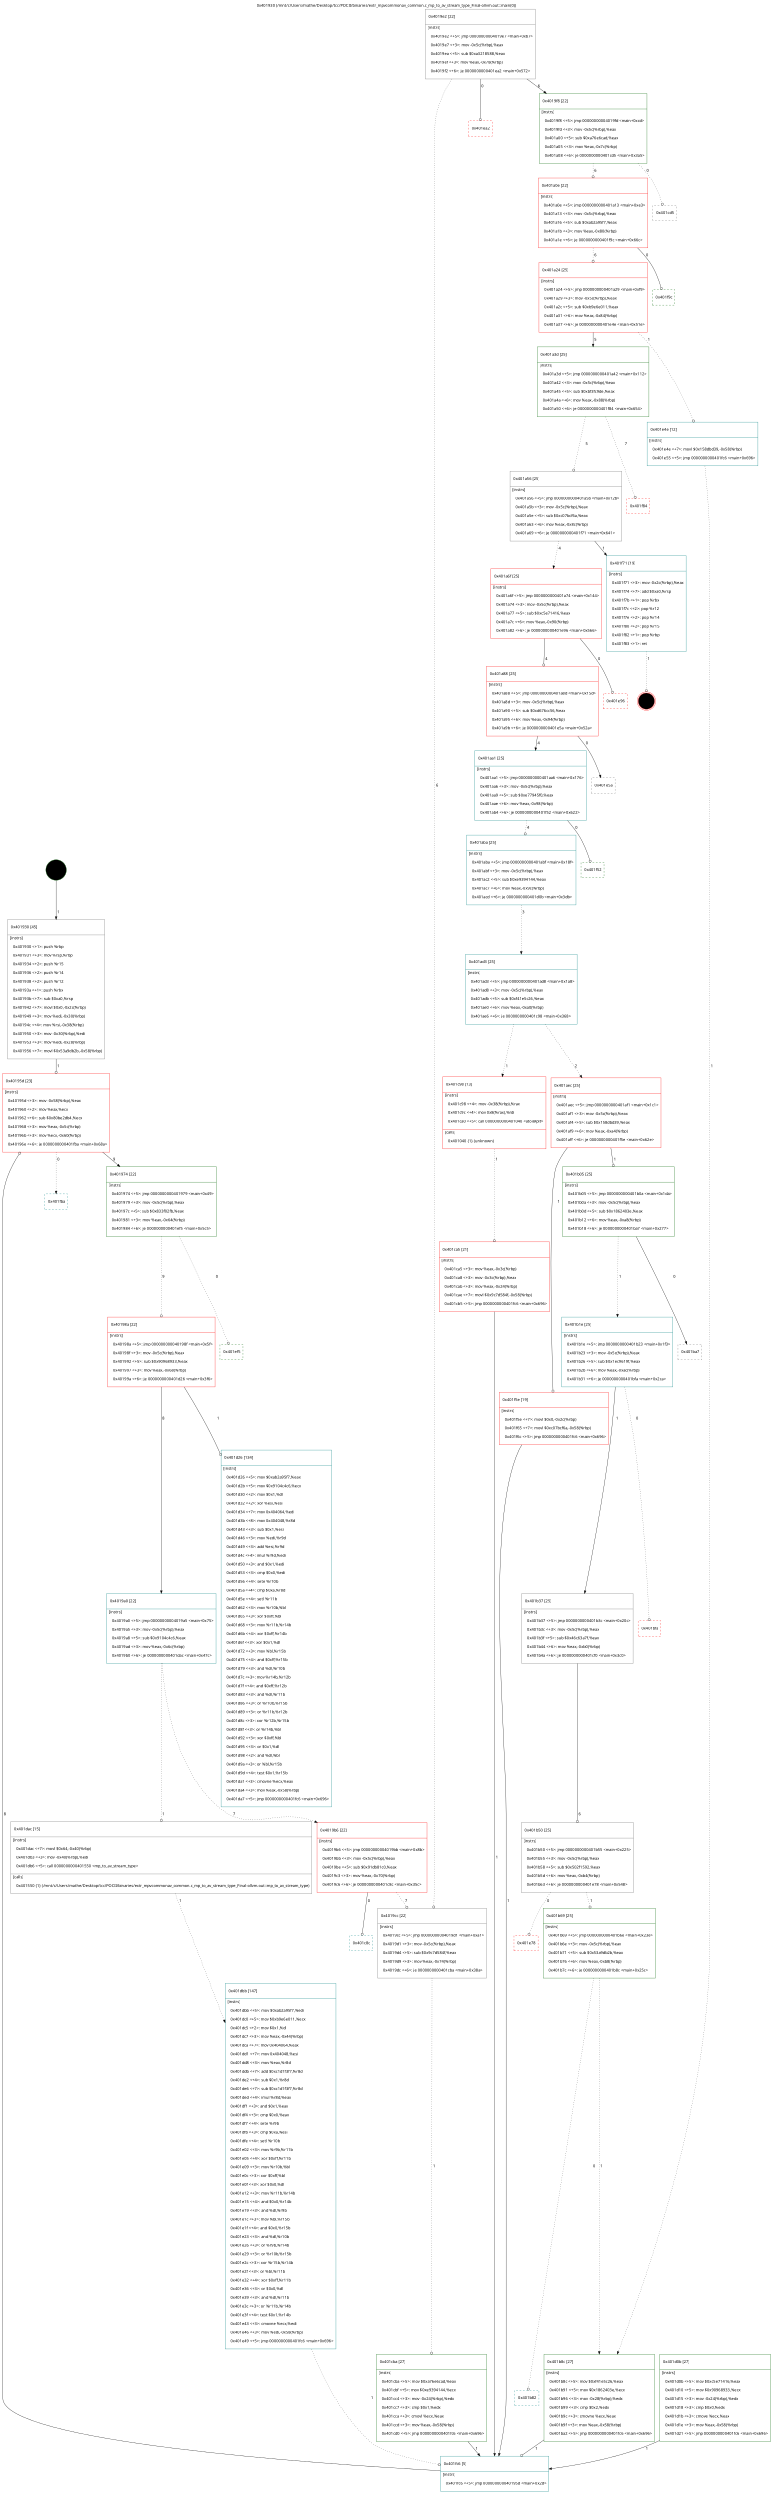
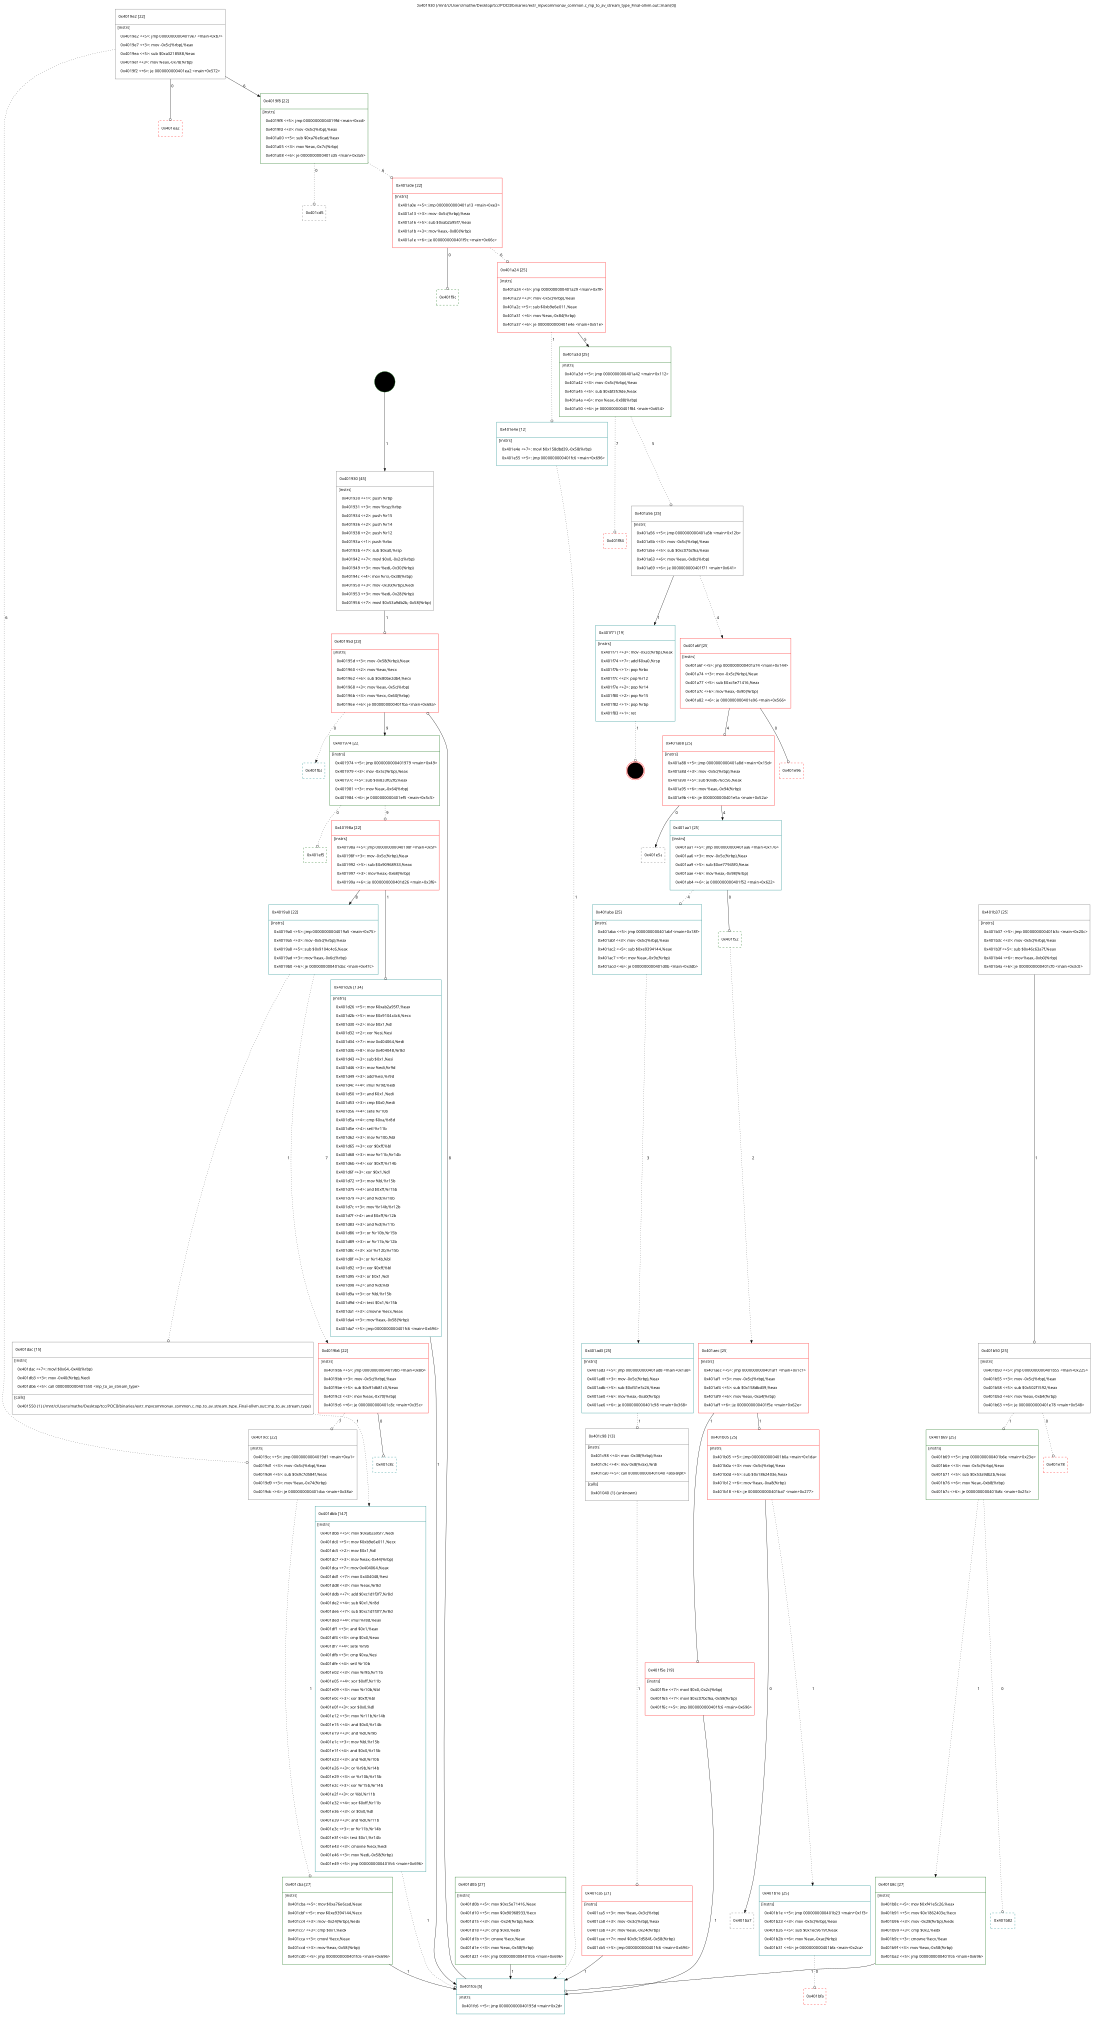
(508, 1049) -> (637, 1420)
(563, 1050) -> (741, 1144)
(494, 1113) -> (637, 1465)
(618, 1202) -> (763, 1465)
(710, 1415) -> (574, 1224)
(603, 1489) -> none
none -> (436, 1663)
(579, 1814) -> (1036, 1158)
